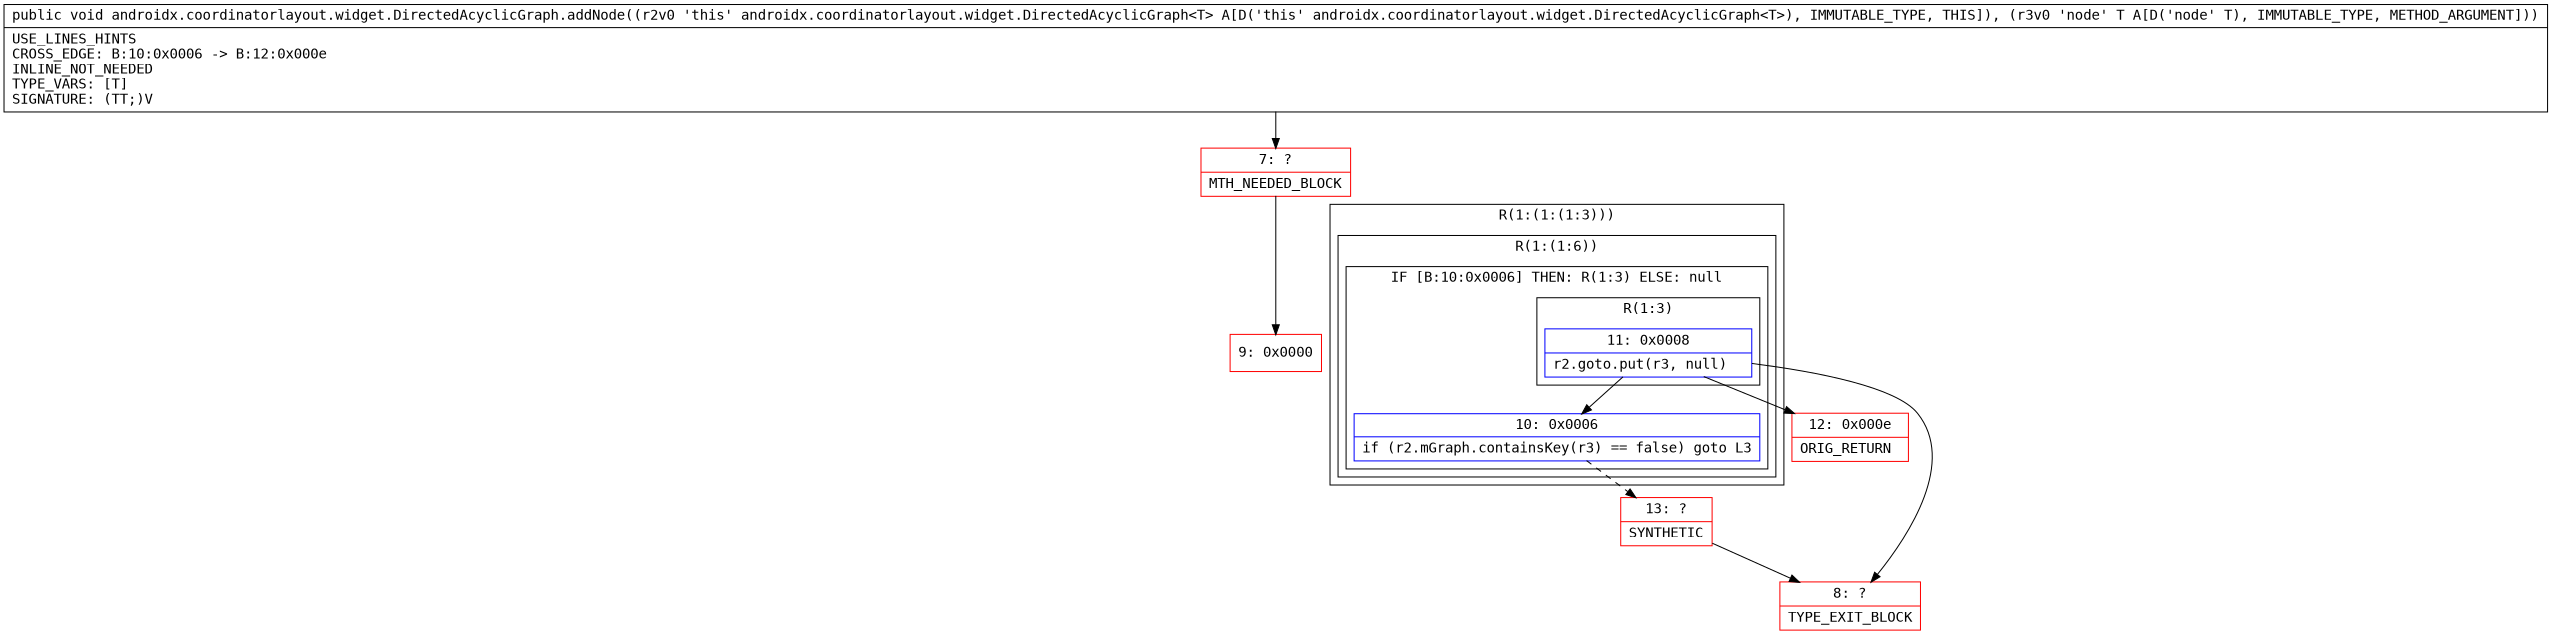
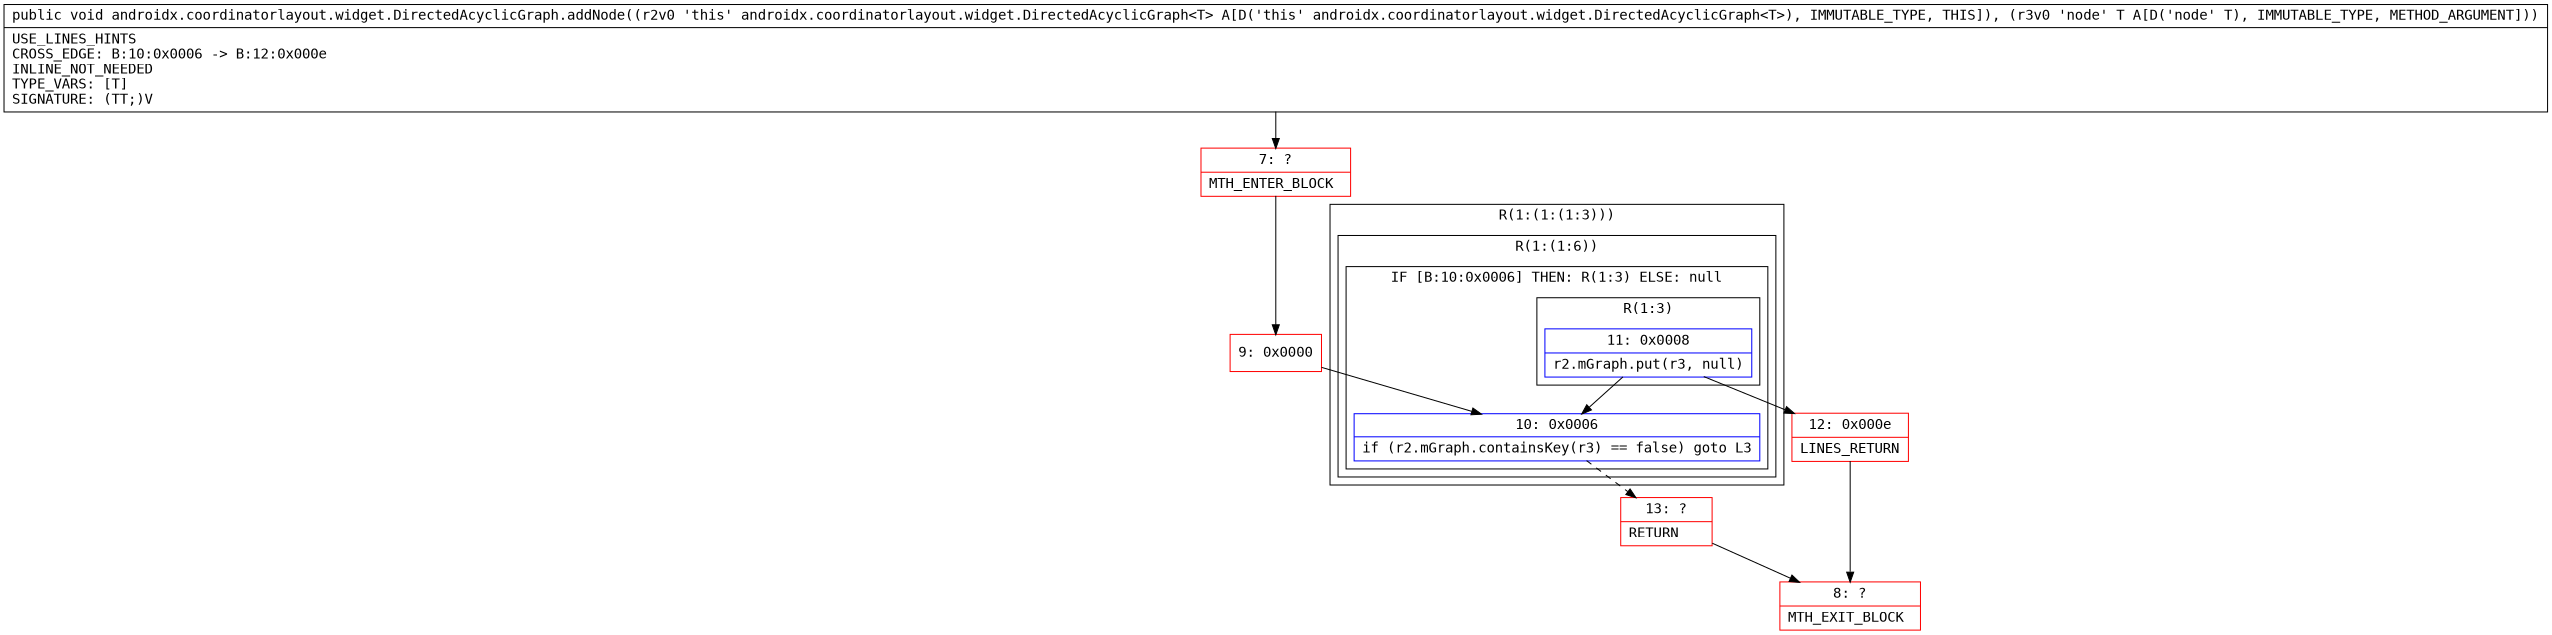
(1276, 184) -> (1271, 184)
(1640, 365) -> (1648, 365)
none -> (1397, 389)
(1918, 415) -> (1850, 516)
(1846, 449) -> (1850, 449)
(1666, 533) -> (1654, 533)
(1850, 618) -> (1846, 618)
